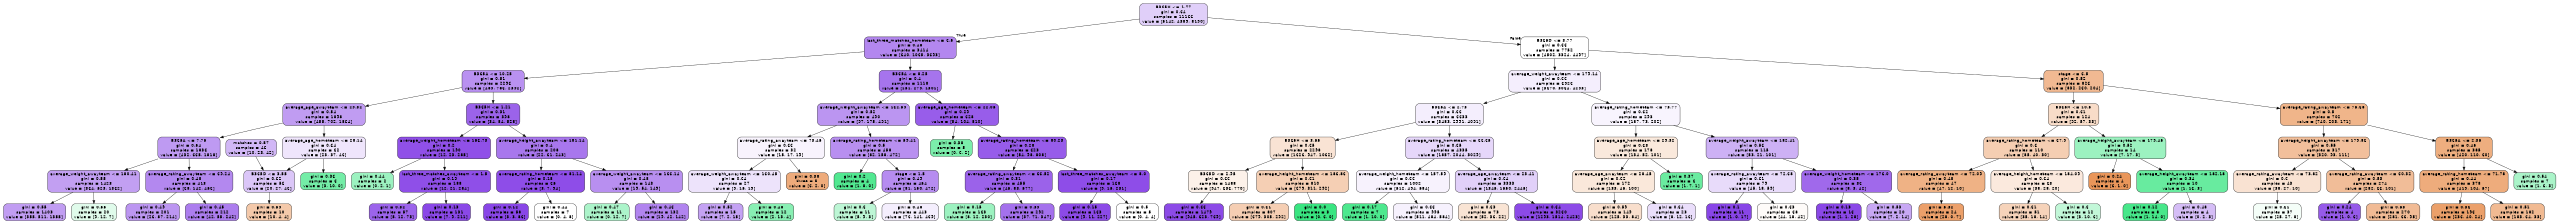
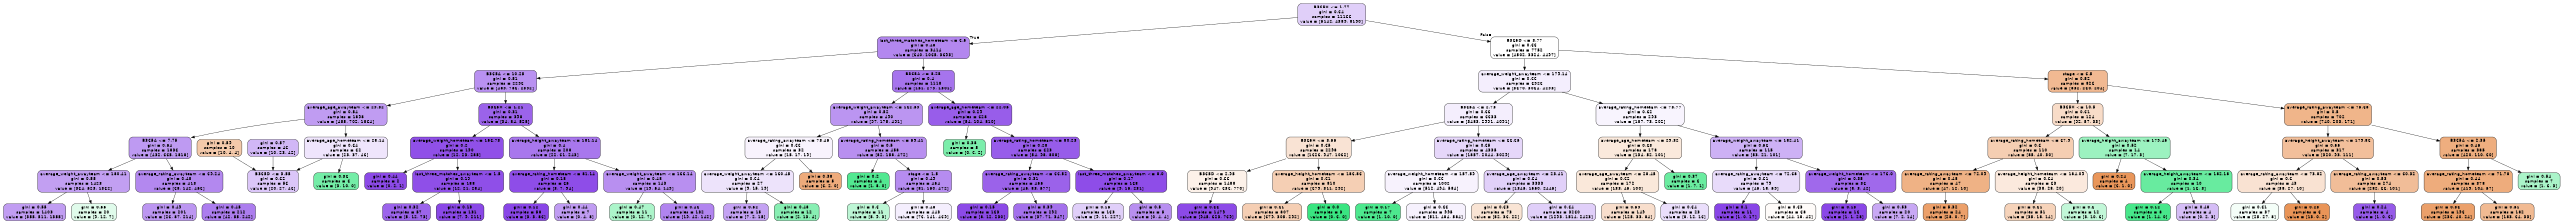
(251, 148) -> (273, 148)
(372, 181) -> (386, 181)
(807, 181) -> (820, 181)
(269, 196) -> (243, 163)
(555, 212) -> (576, 212)
(970, 212) -> (983, 212)
(1085, 212) -> (1098, 212)
(1137, 212) -> (1151, 212)
(1549, 212) -> (1562, 212)
none -> (2307, 212)
(2393, 212) -> none
